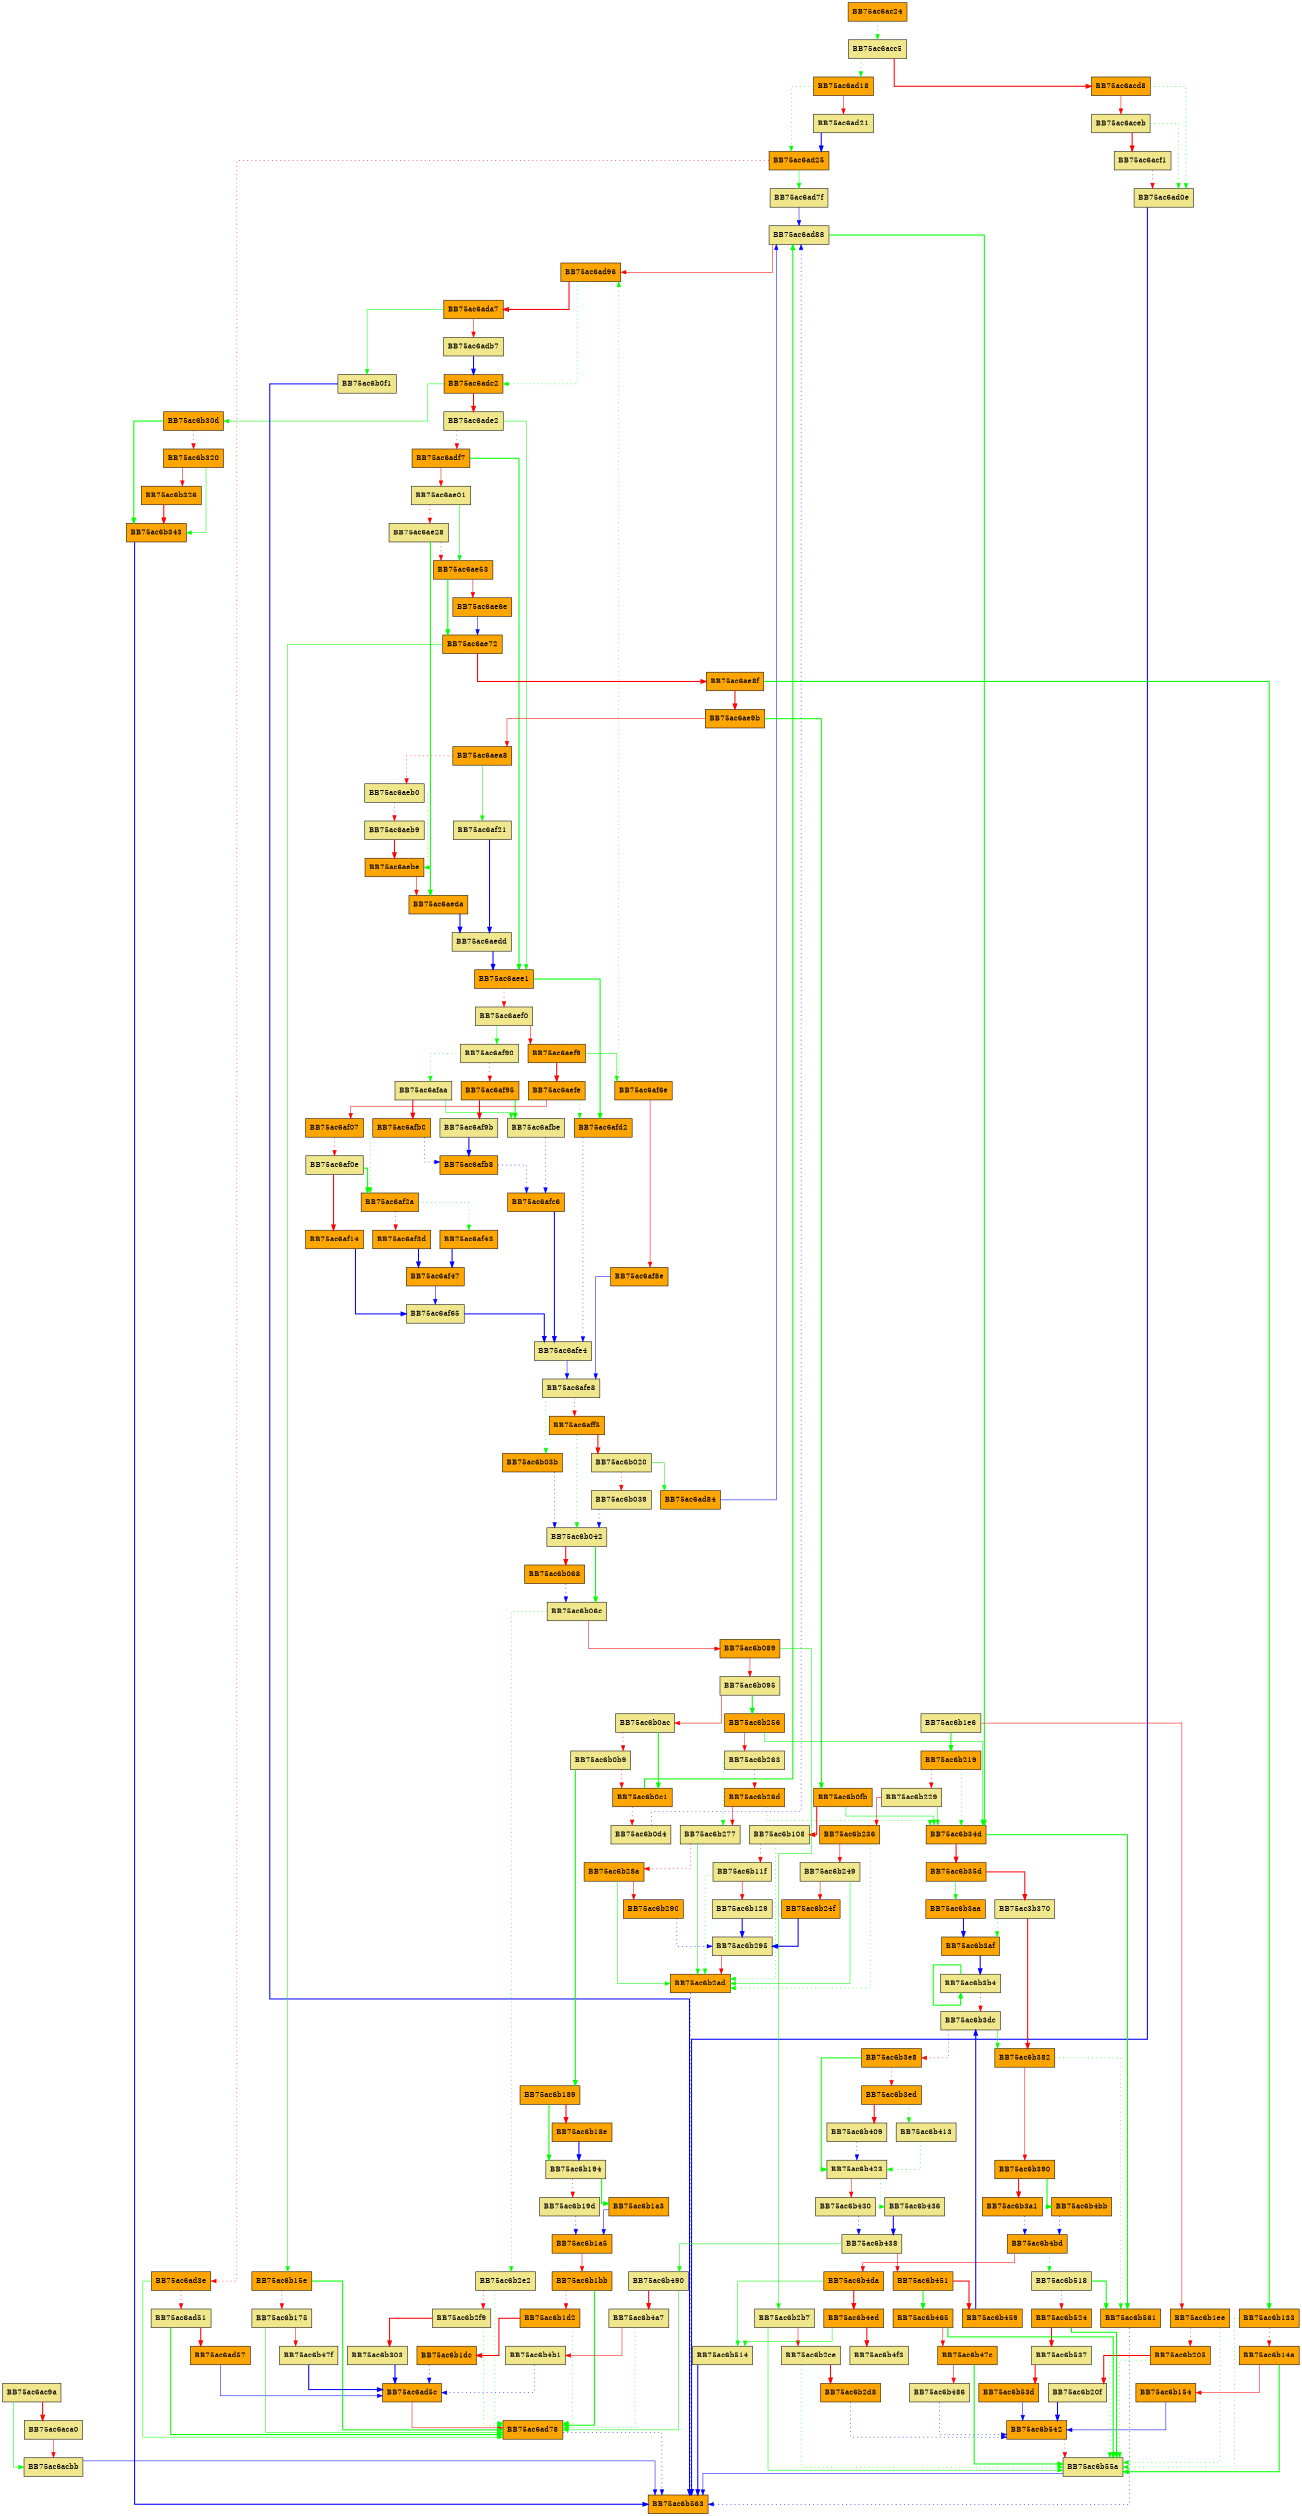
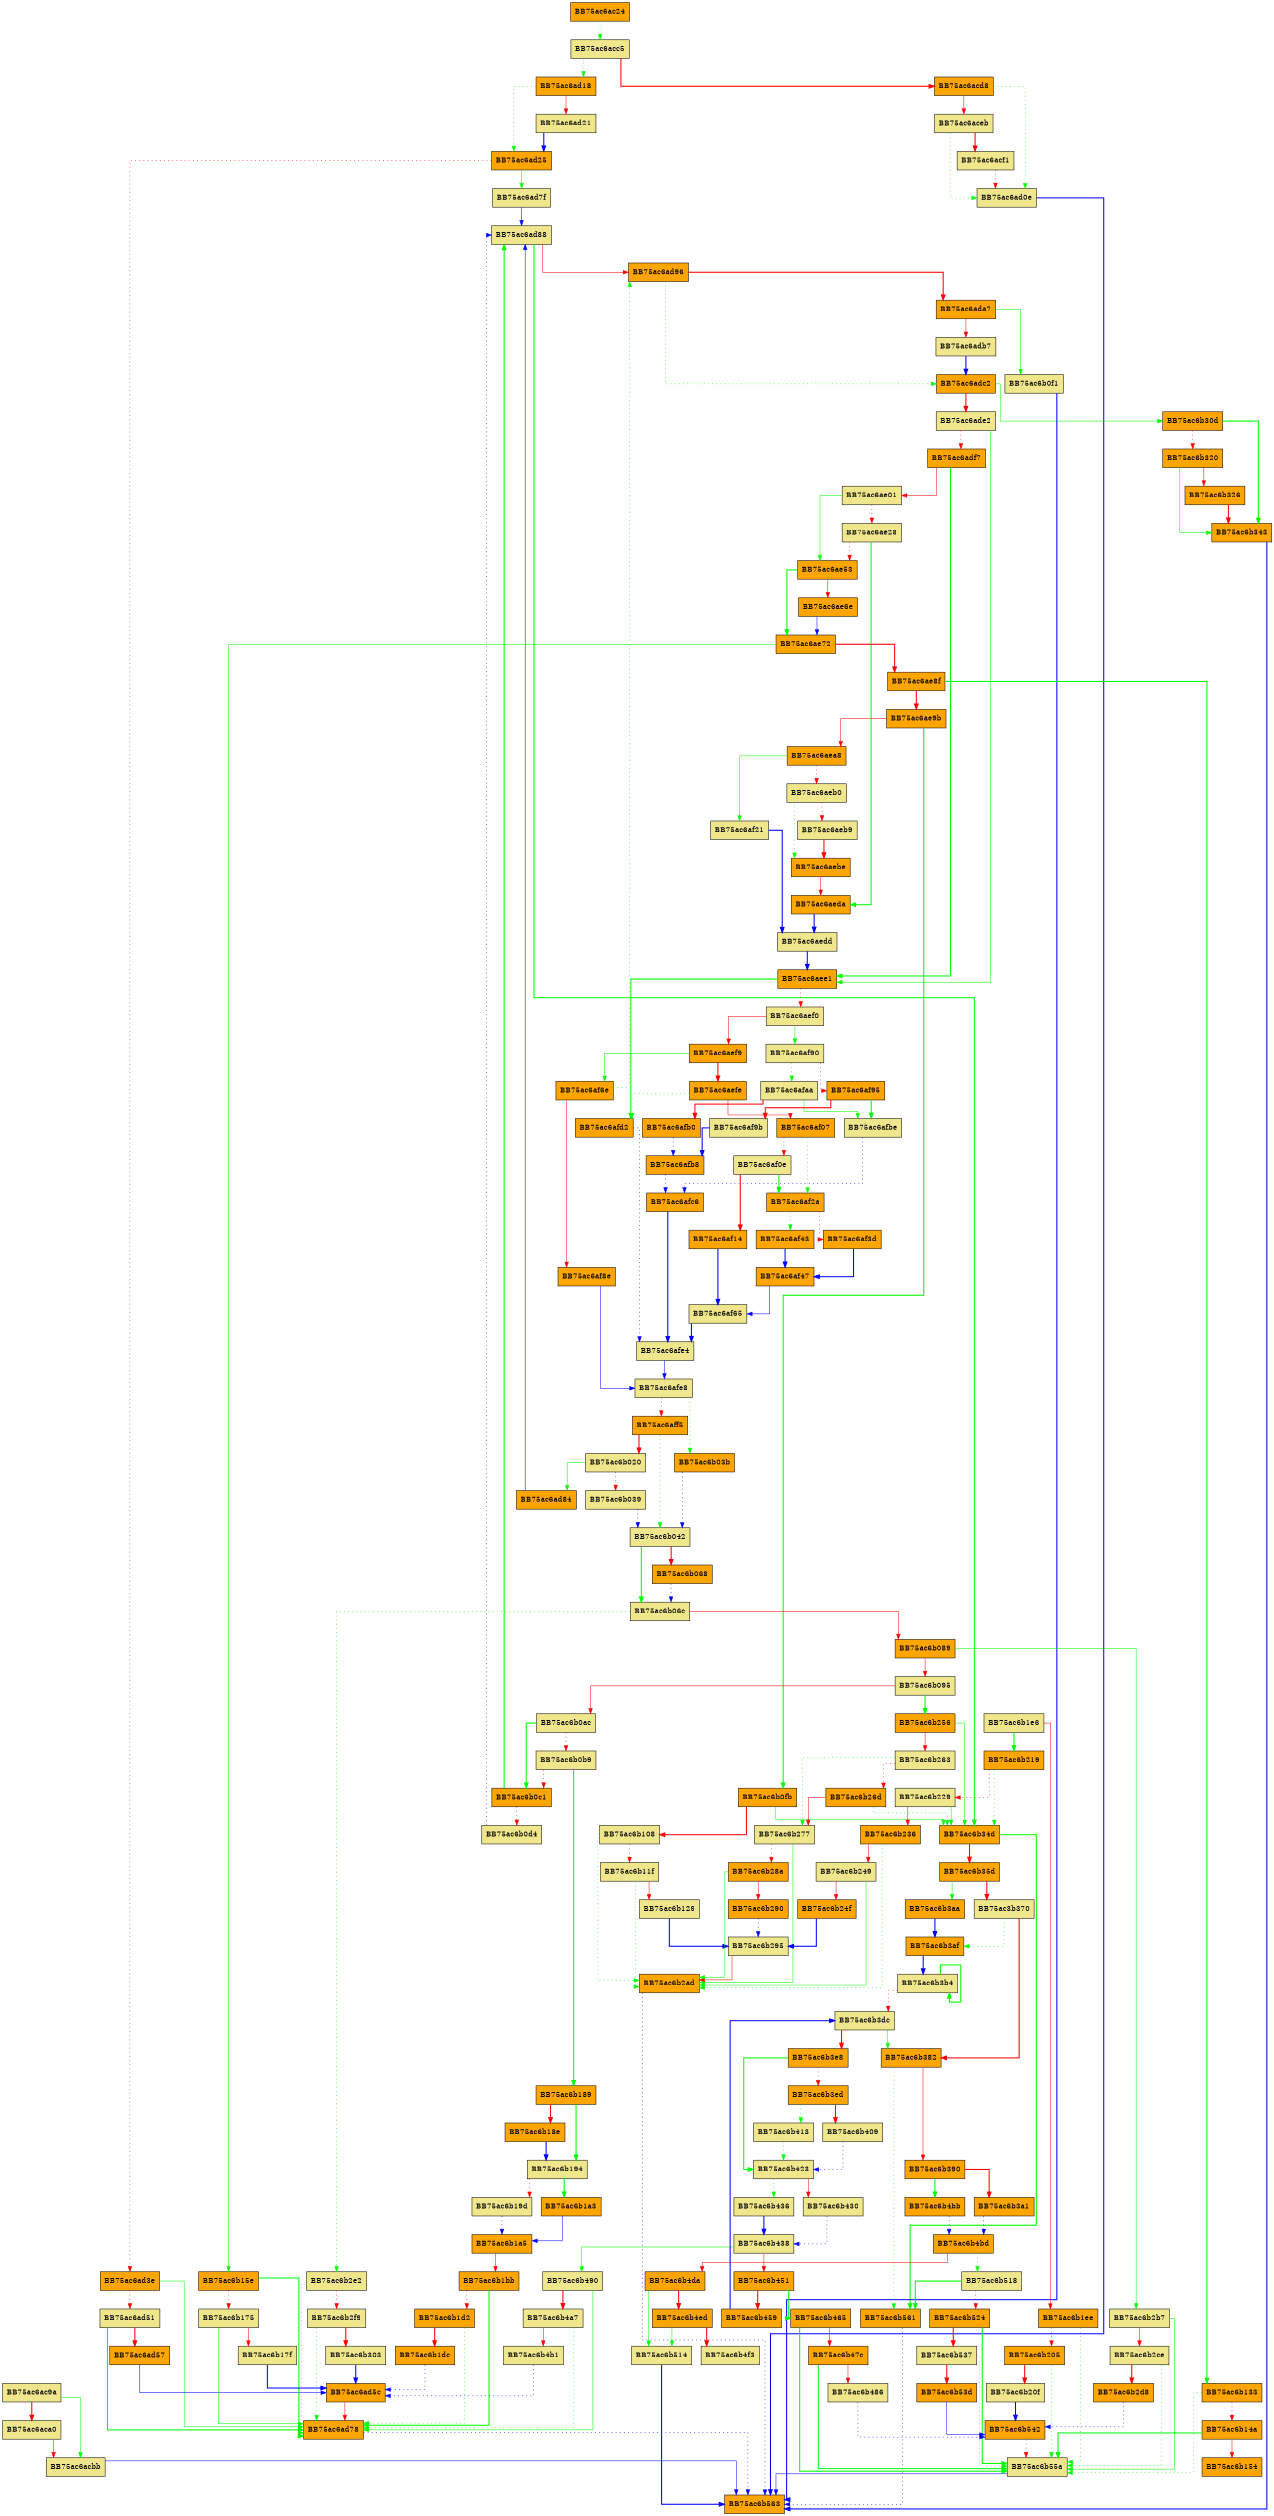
(948, 2055) -> (842, 2037)
(309, 2355) -> (267, 2355)
(1133, 2430) -> none
